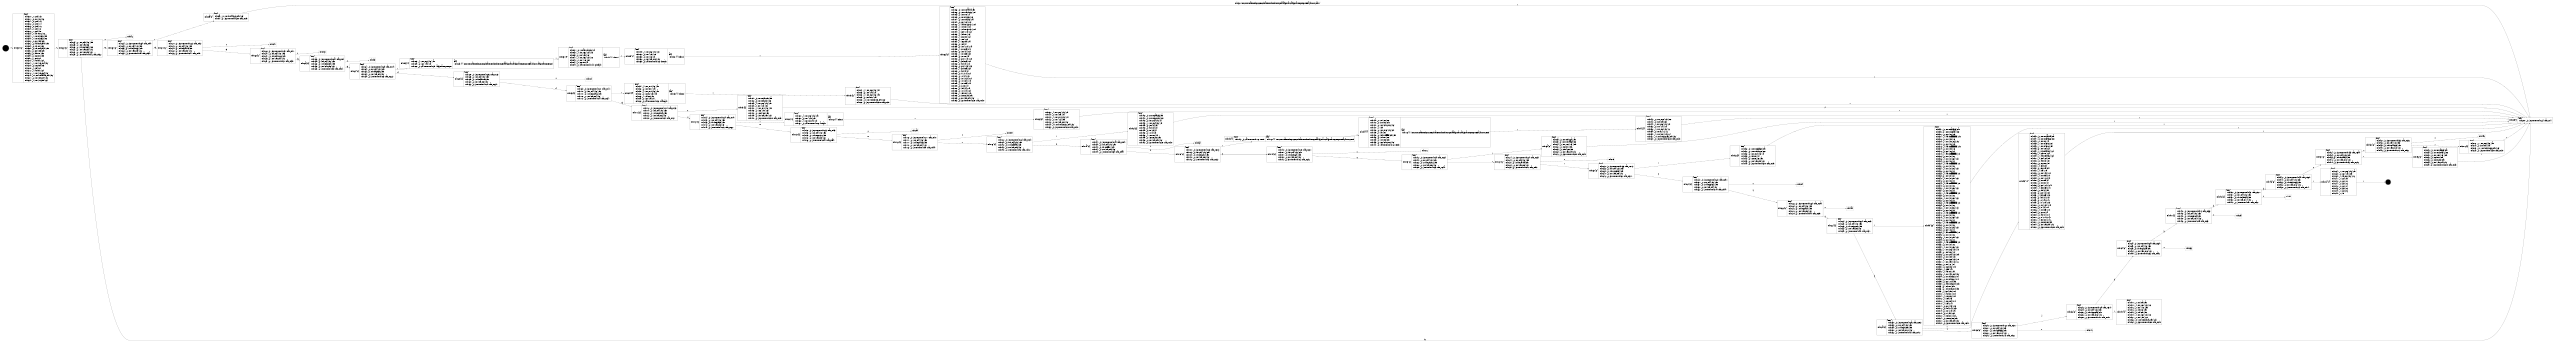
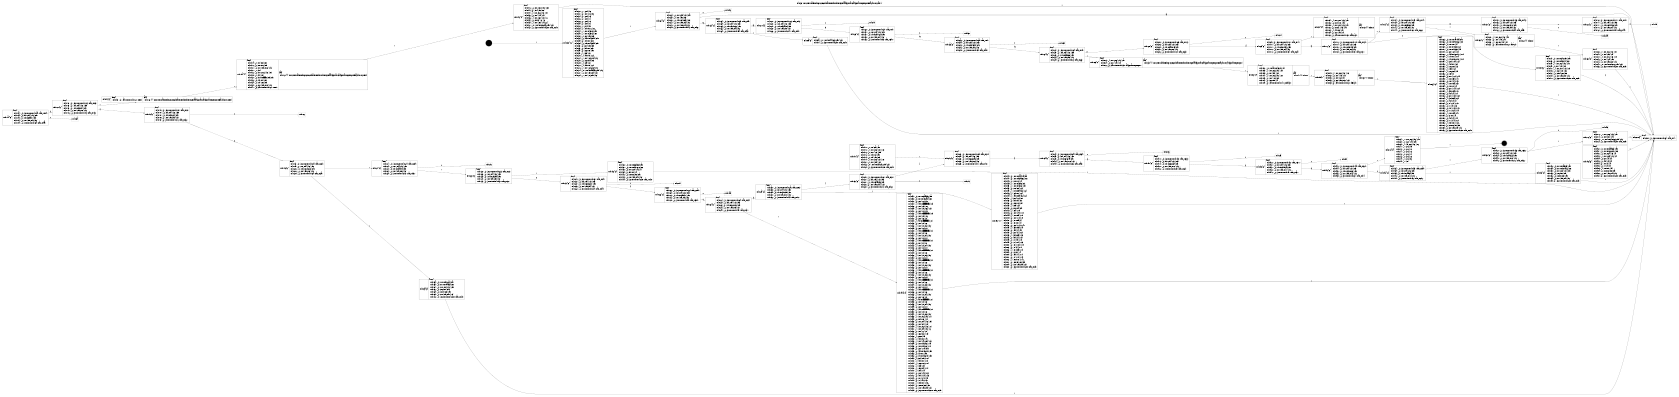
(868, 96) -> none
(1010, 145) -> none
(2114, 312) -> (919, 158)
